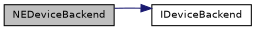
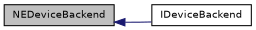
(128, 8) -> (138, 22)
